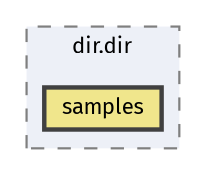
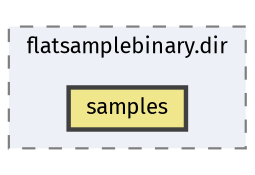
(103, 48) -> (127, 48)
